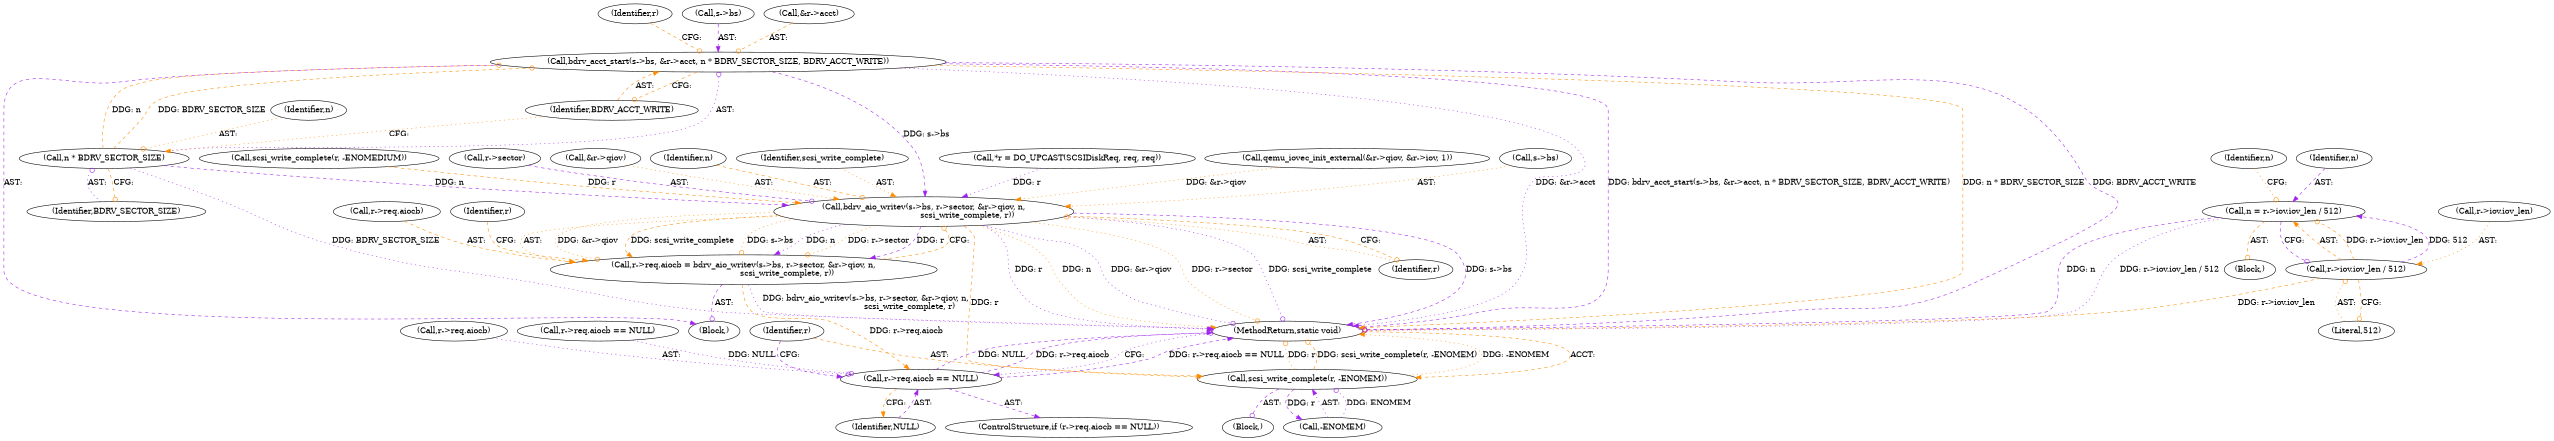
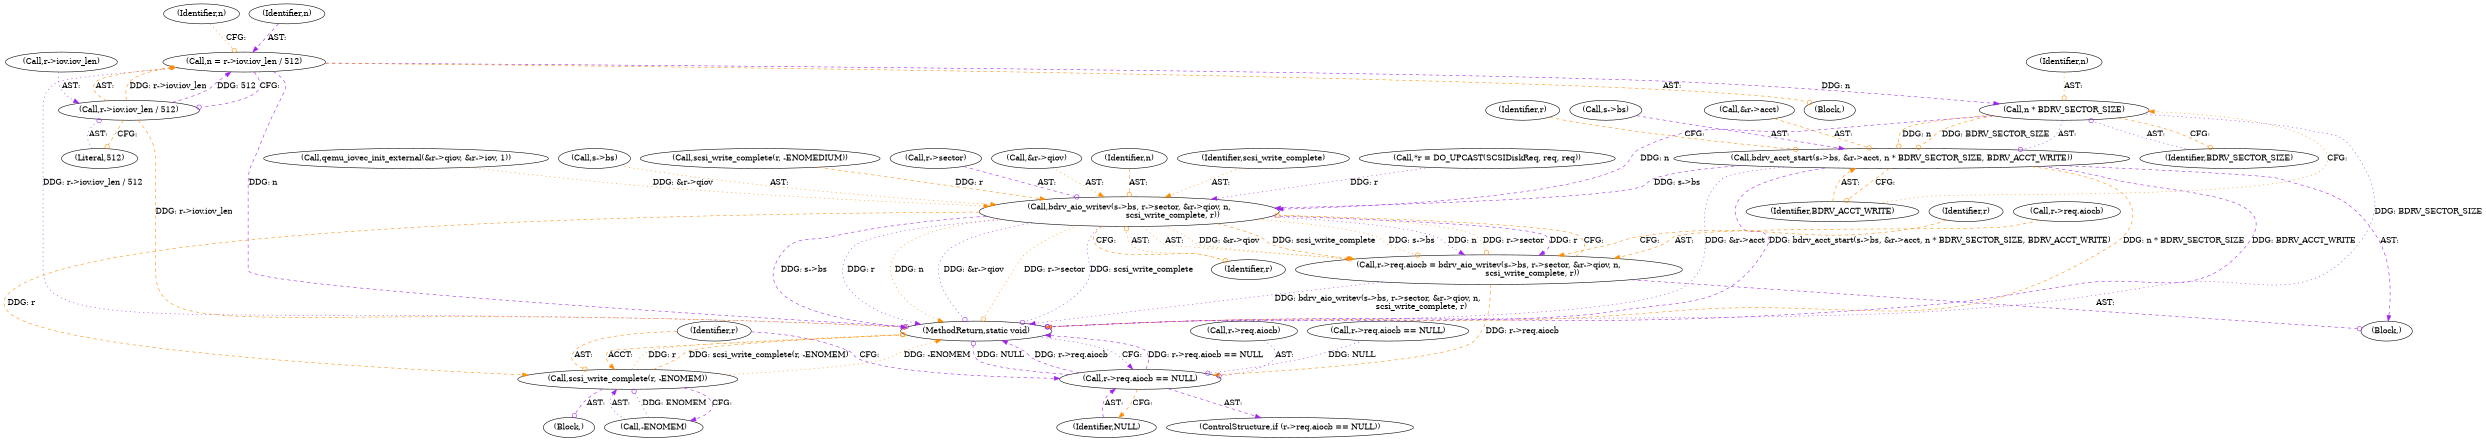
none -> (1160, 71)
(2461, 250) -> (61, 89)
(2336, 303) -> (88, 134)
(1301, 403) -> (723, 403)
